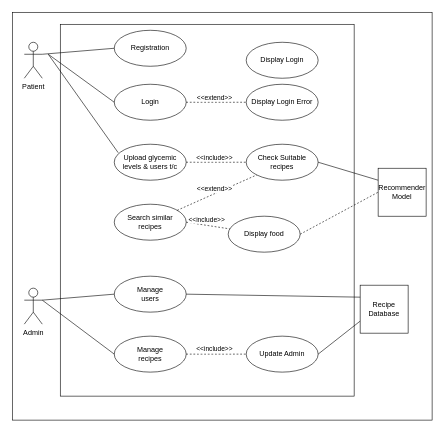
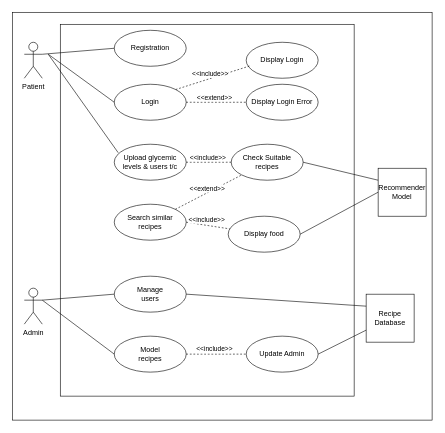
none -> (217, 76)
(282, 162) -> (267, 162)
(338, 214) -> (338, 214)
(384, 309) -> (390, 318)
(150, 354) -> (150, 354)
